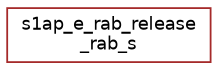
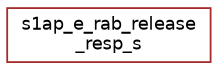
(109, 35) -> (109, 35)
